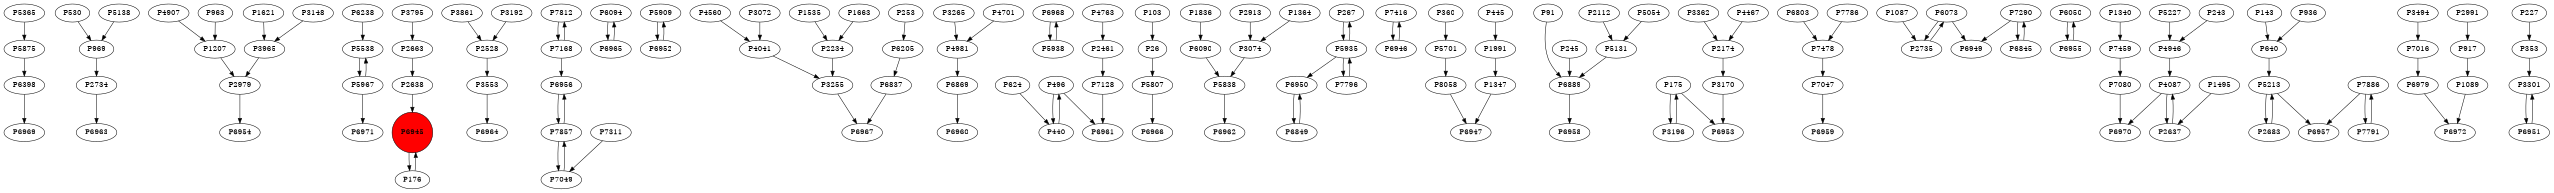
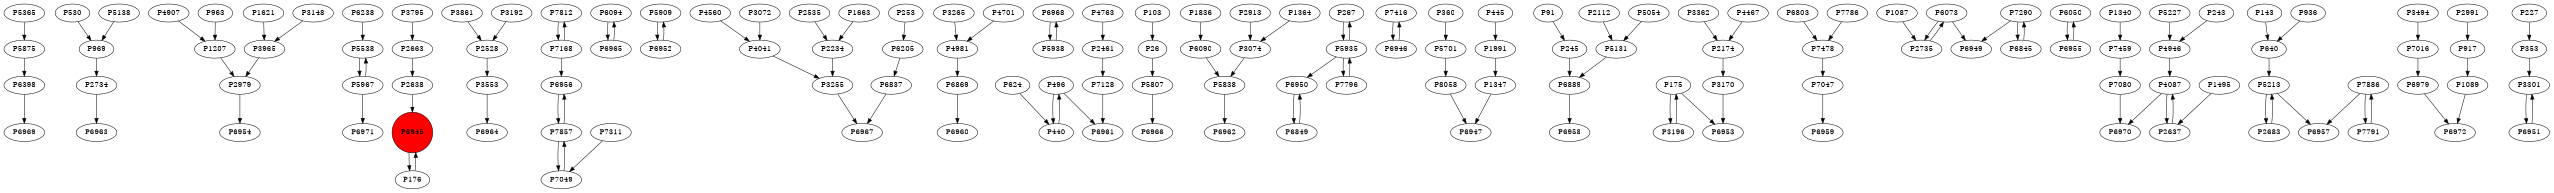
(809, 13) -> (809, 13)
(1546, 49) -> (1557, 29)
